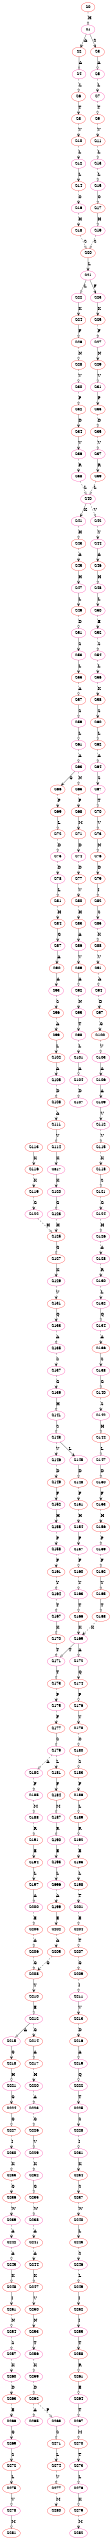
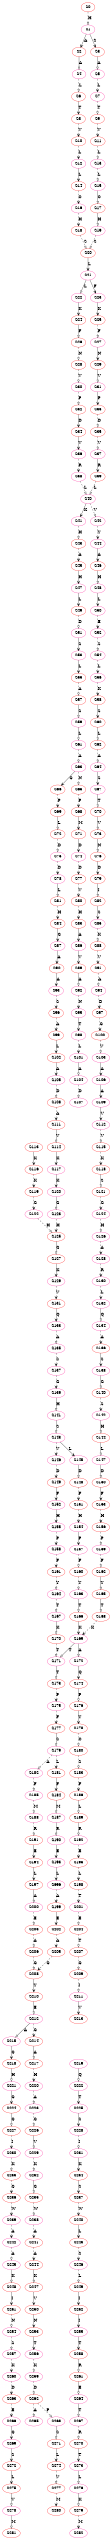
(56, 1170) -> (56, 1170)
(78, 2041) -> none
(80, 2433) -> (80, 2433)
